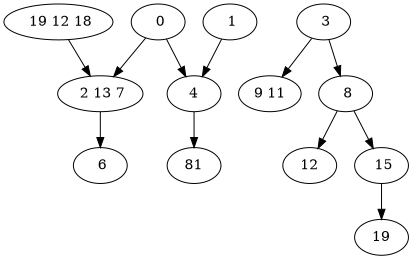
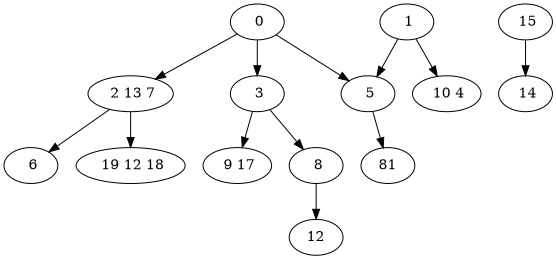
none -> (257, 53)
(77, 54) -> (131, 125)
(194, 94) -> (368, 94)
(270, 94) -> (237, 166)
none -> (447, 94)
(361, 125) -> none
(382, 237) -> (526, 94)
